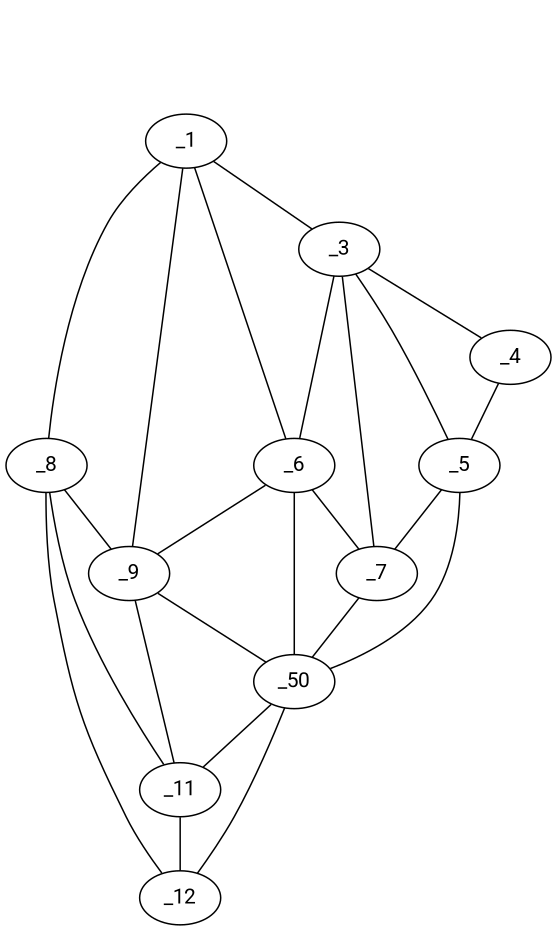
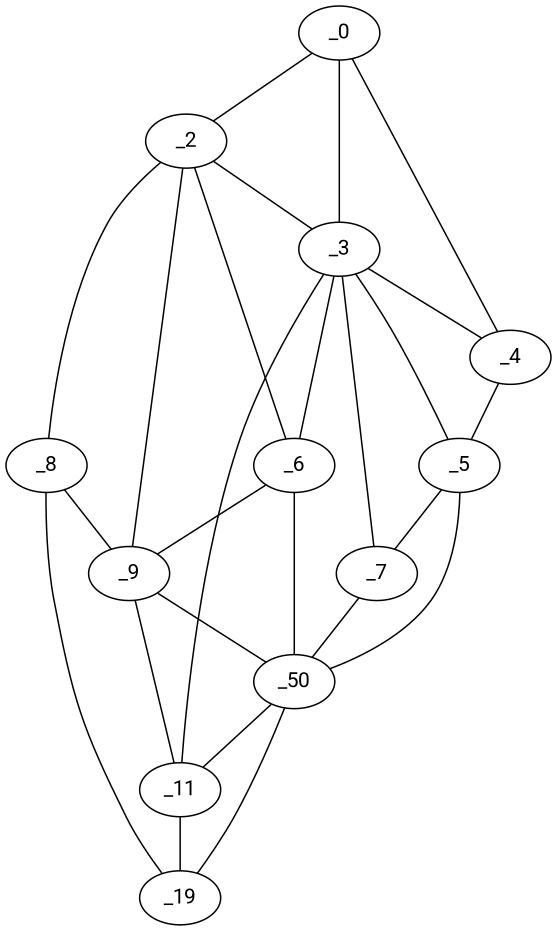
none -> (339, 33)
(186, 141) -> (186, 141)
(336, 520) -> none
(90, 635) -> (223, 496)
(180, 898) -> (180, 898)
